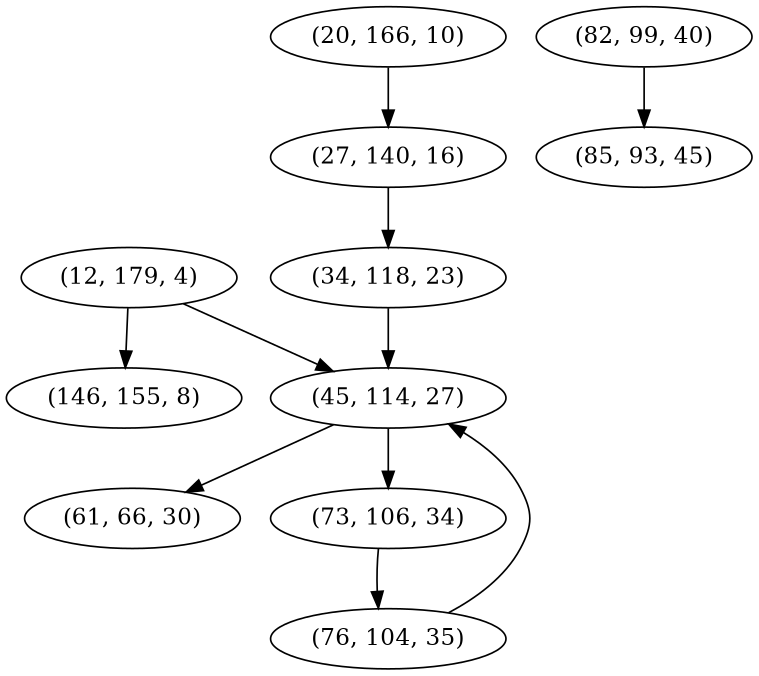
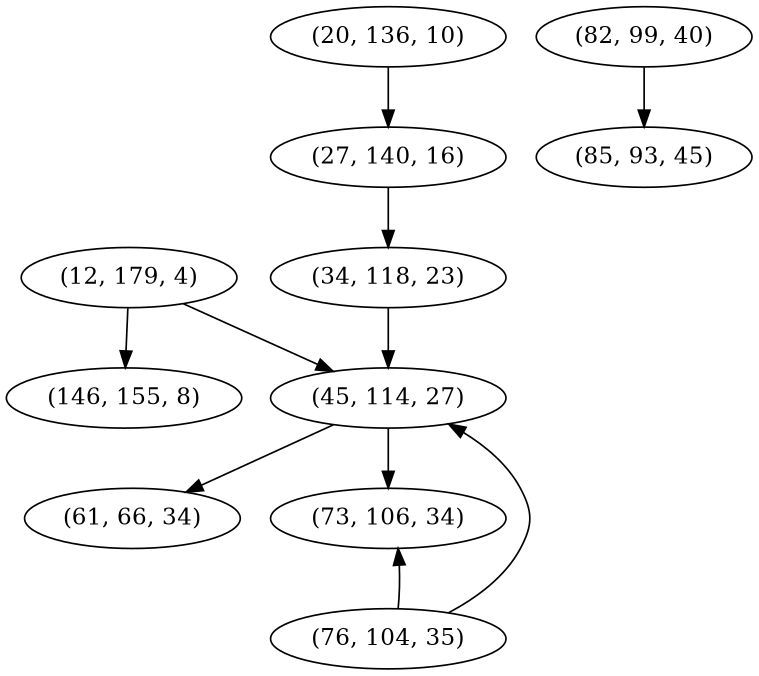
(388, 37) -> (388, 37)
(132, 518) -> (132, 518)
(377, 570) -> (399, 587)
